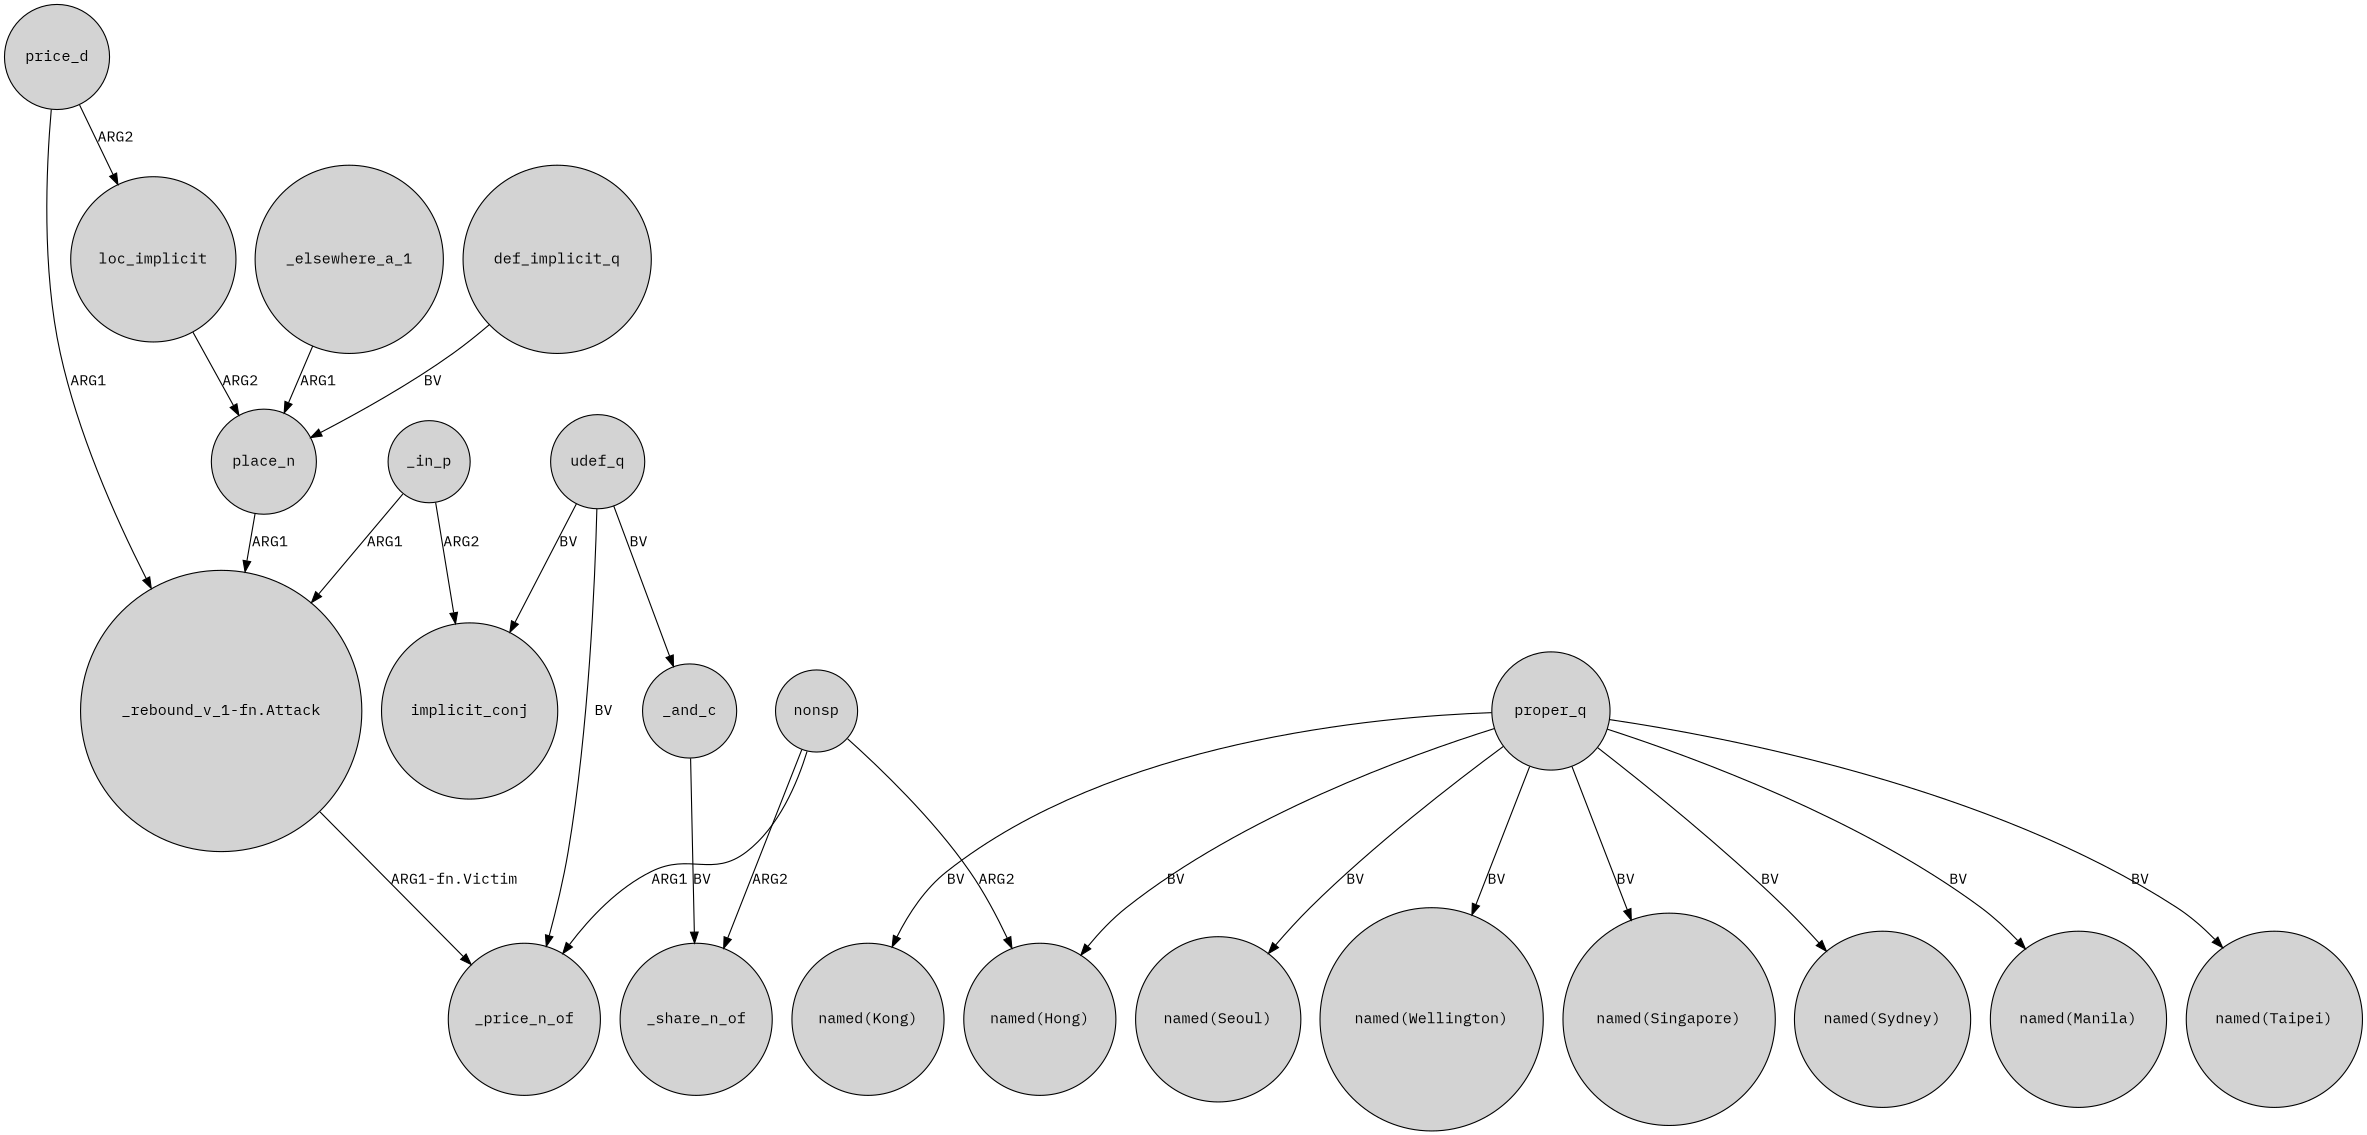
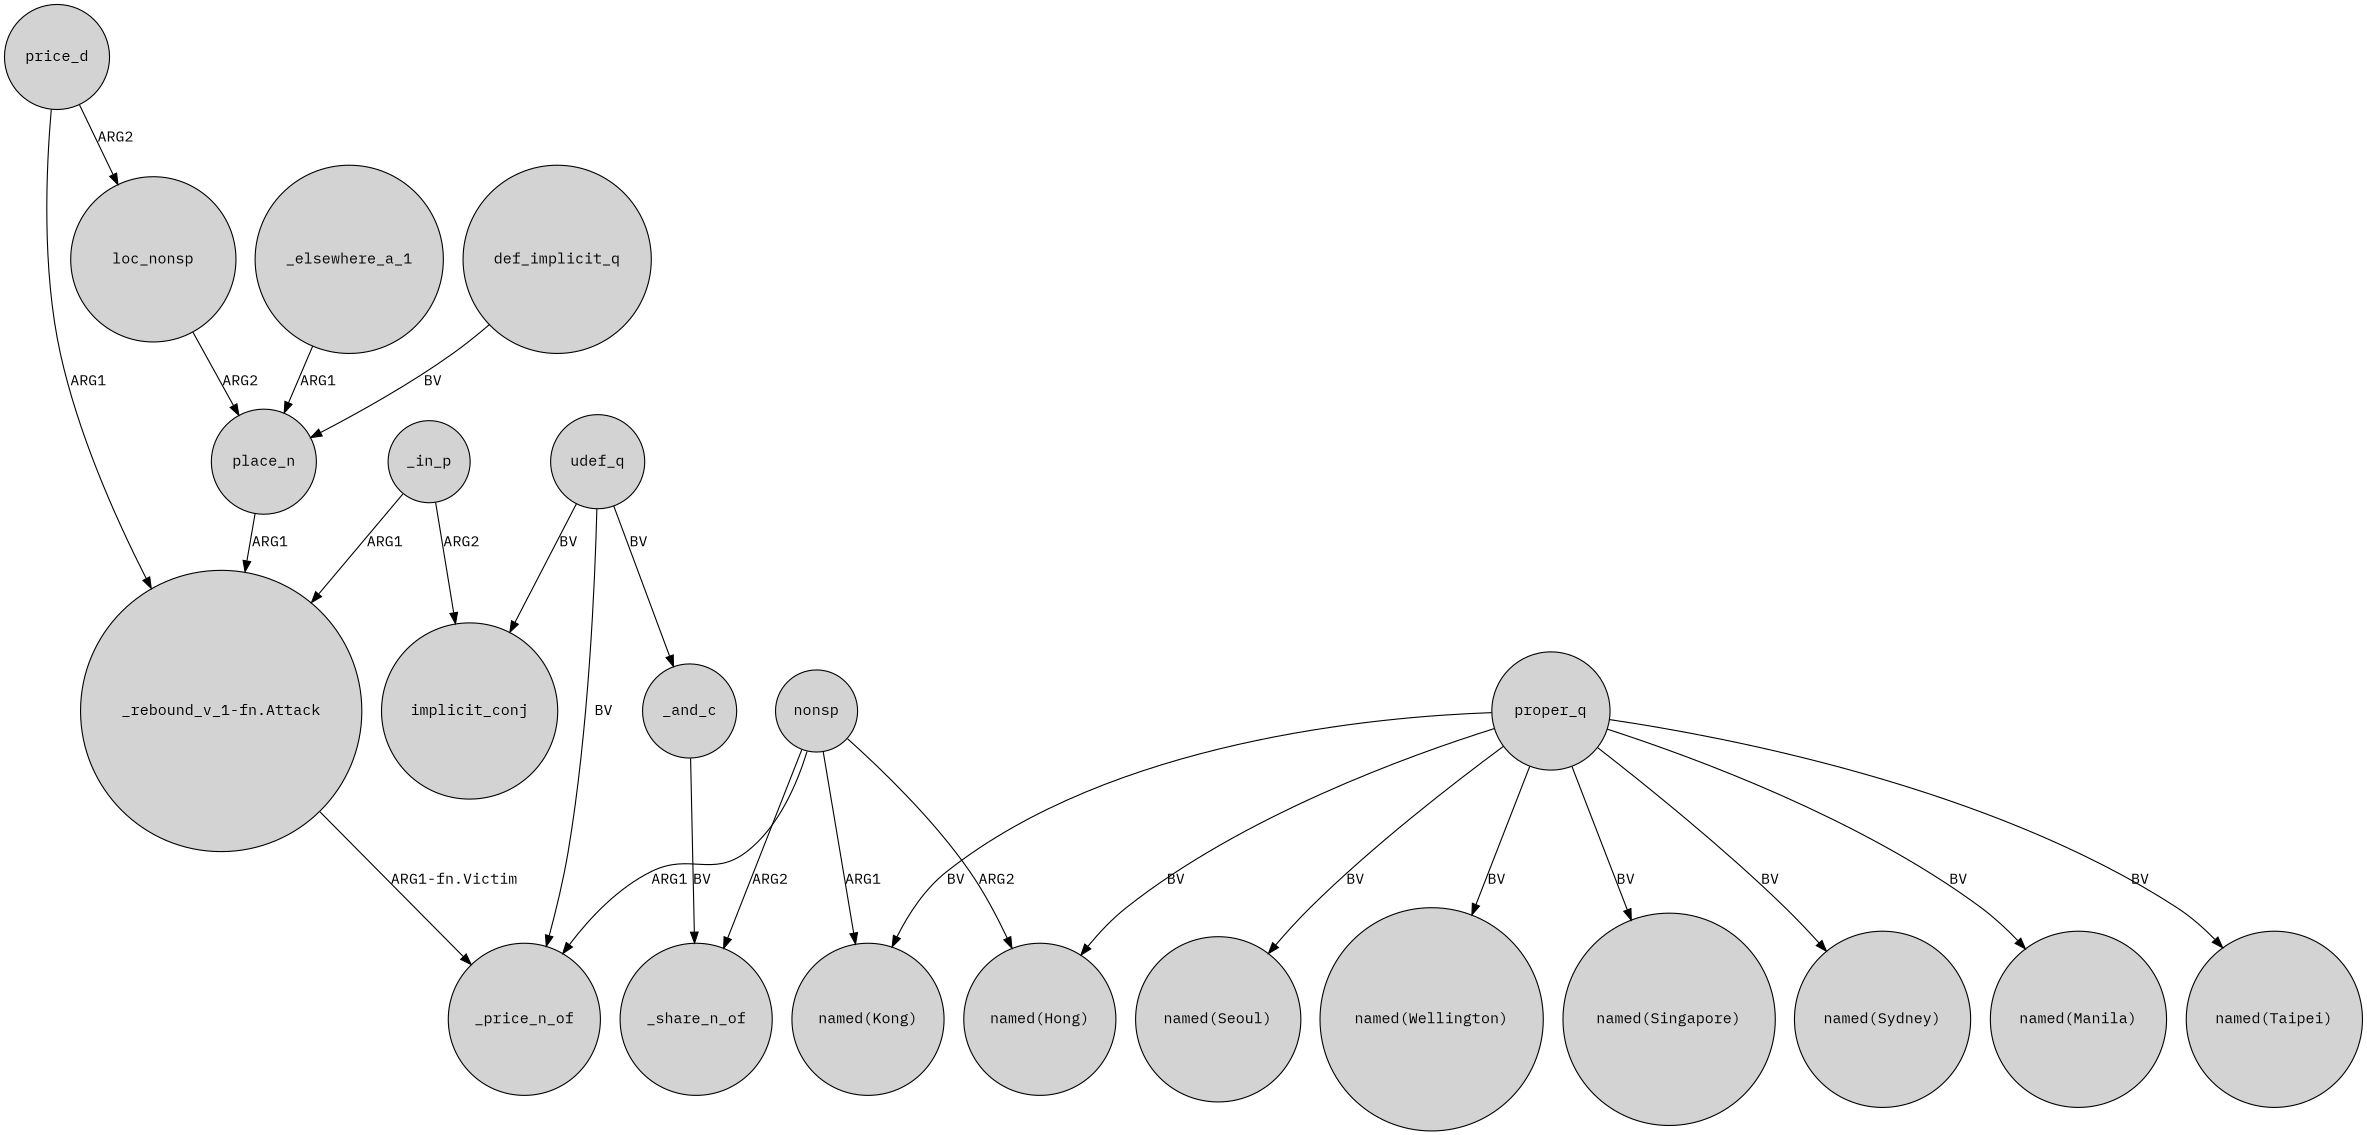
(153, 259) -> (153, 259)
none -> (838, 842)
